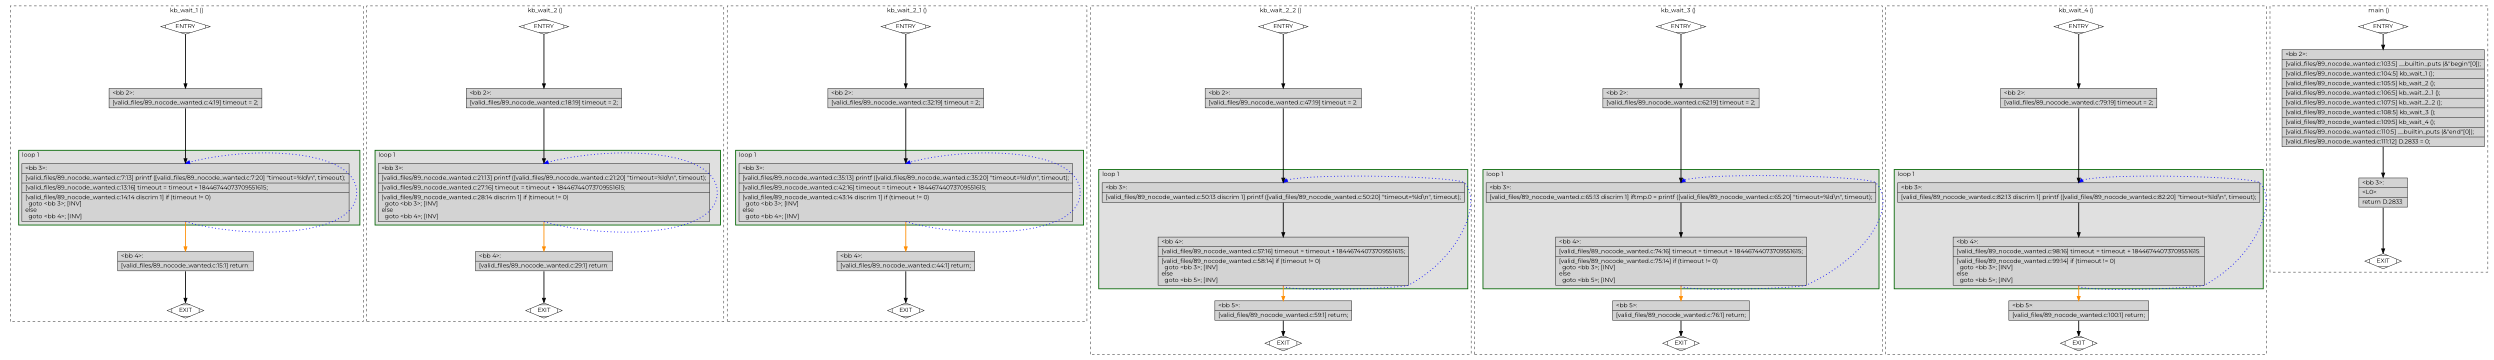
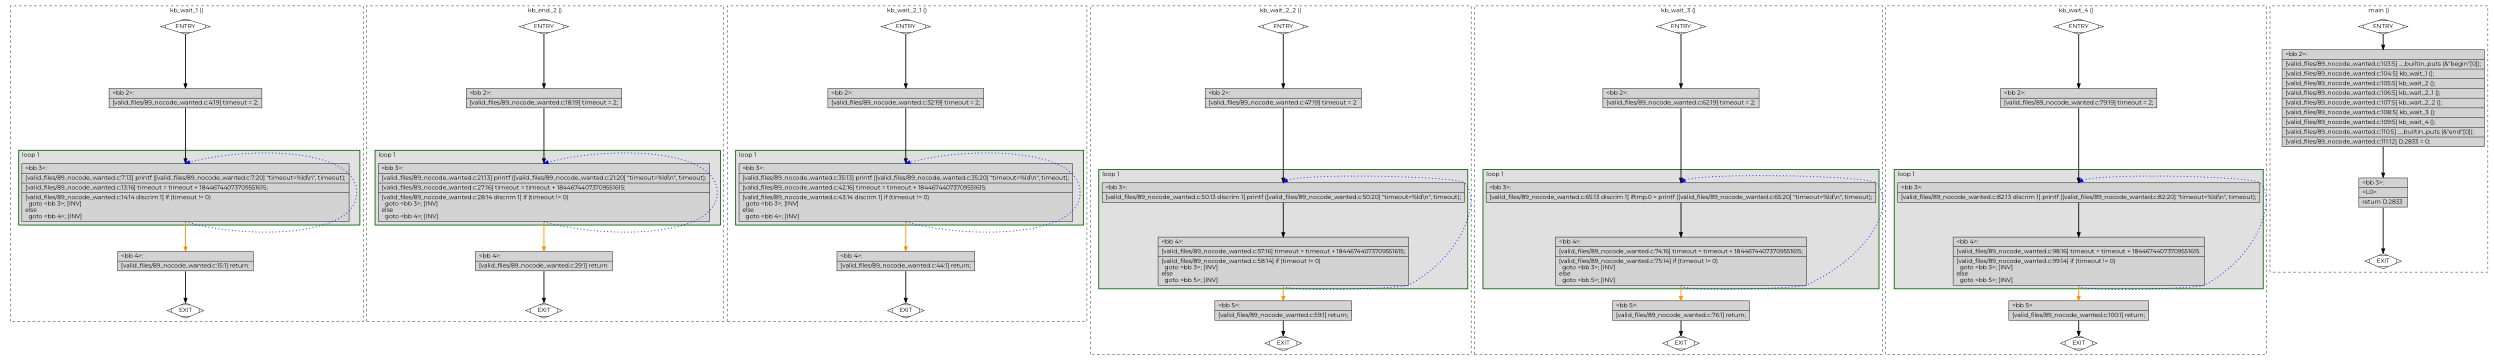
(545, 11) -> (545, 11)
